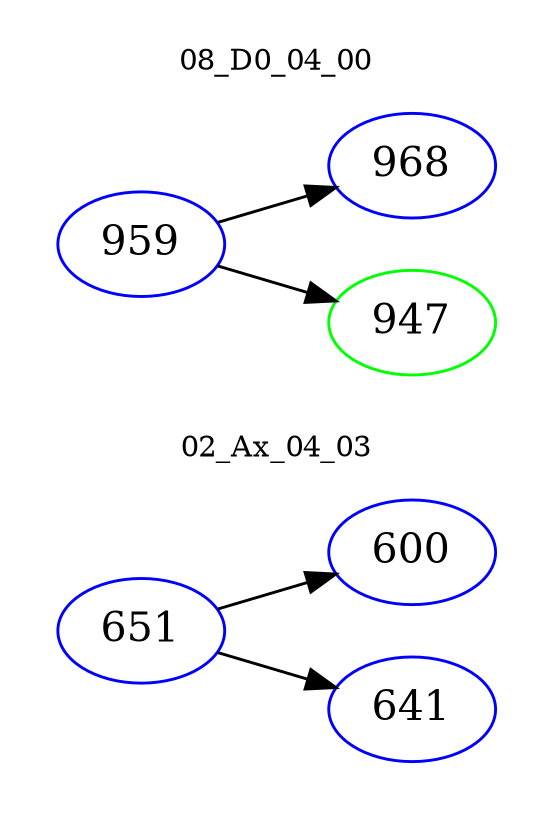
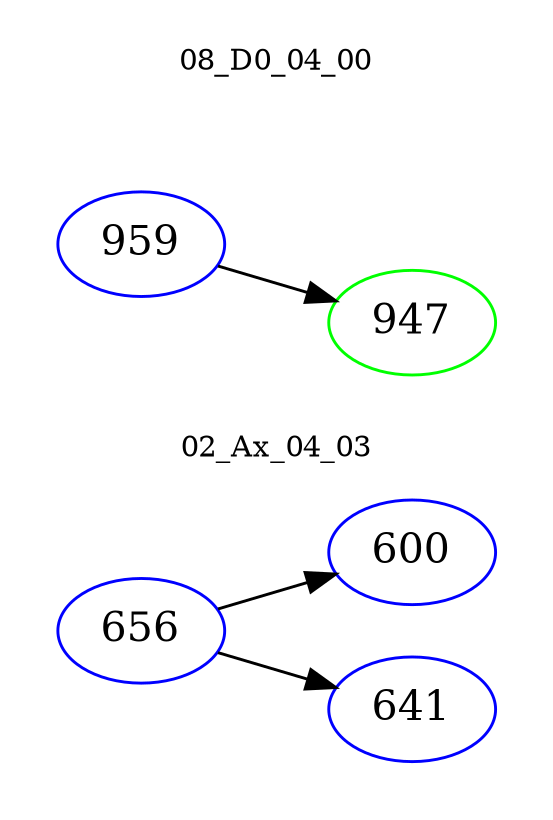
(412, 166) -> none
(141, 631) -> (141, 631)
